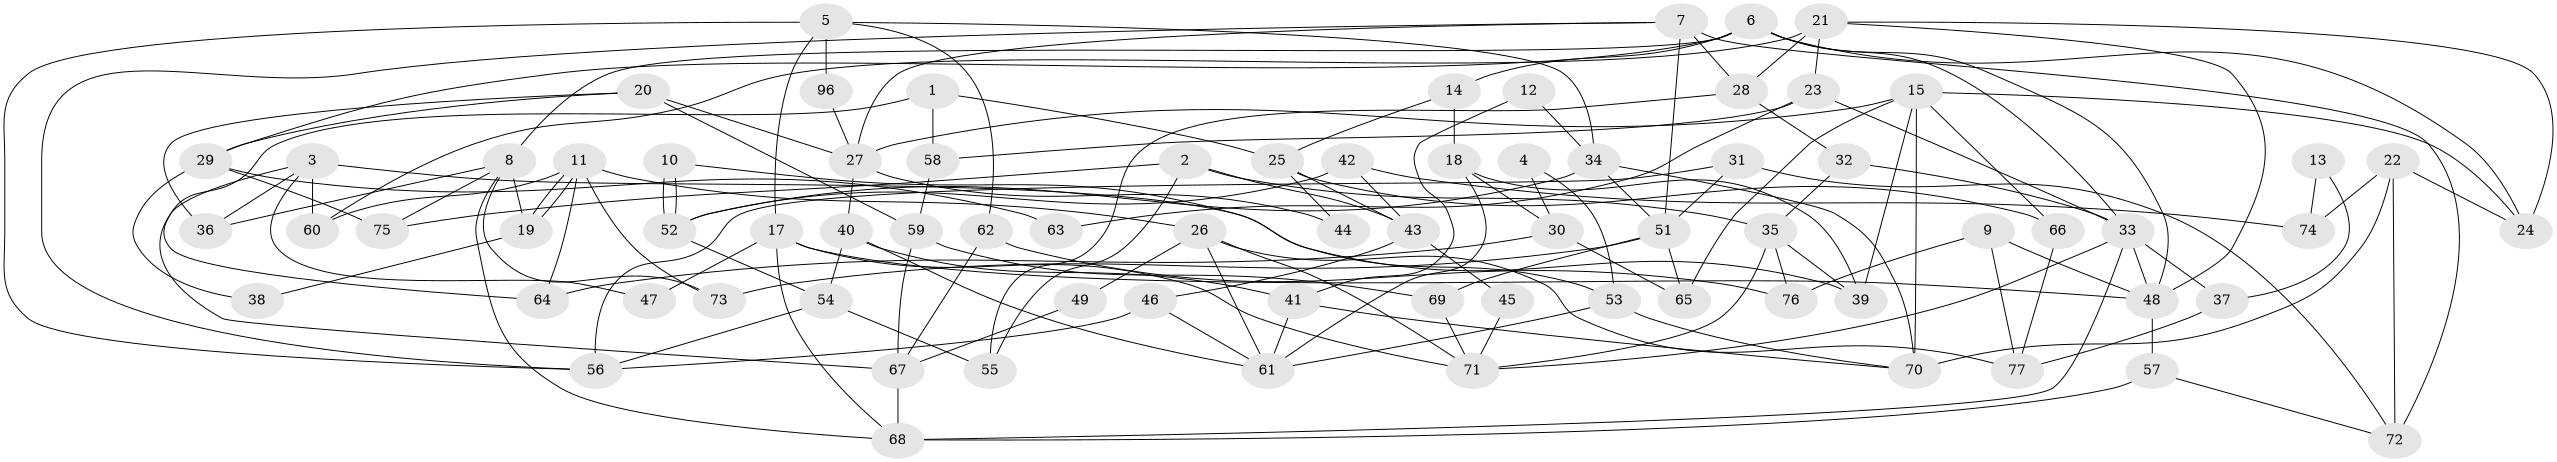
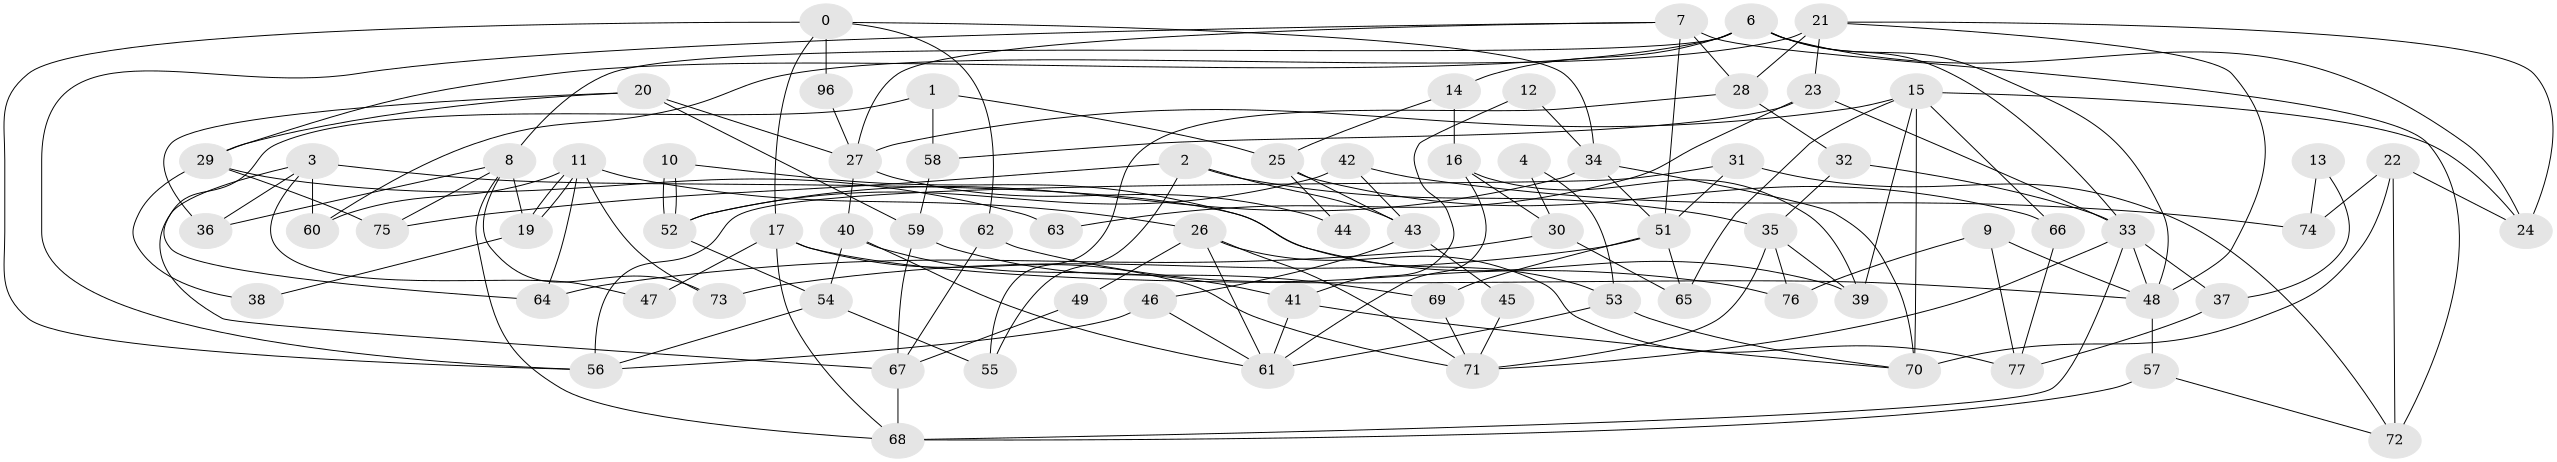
(826, 21) -> (826, 21)
(1454, 161) -> (1454, 161)
